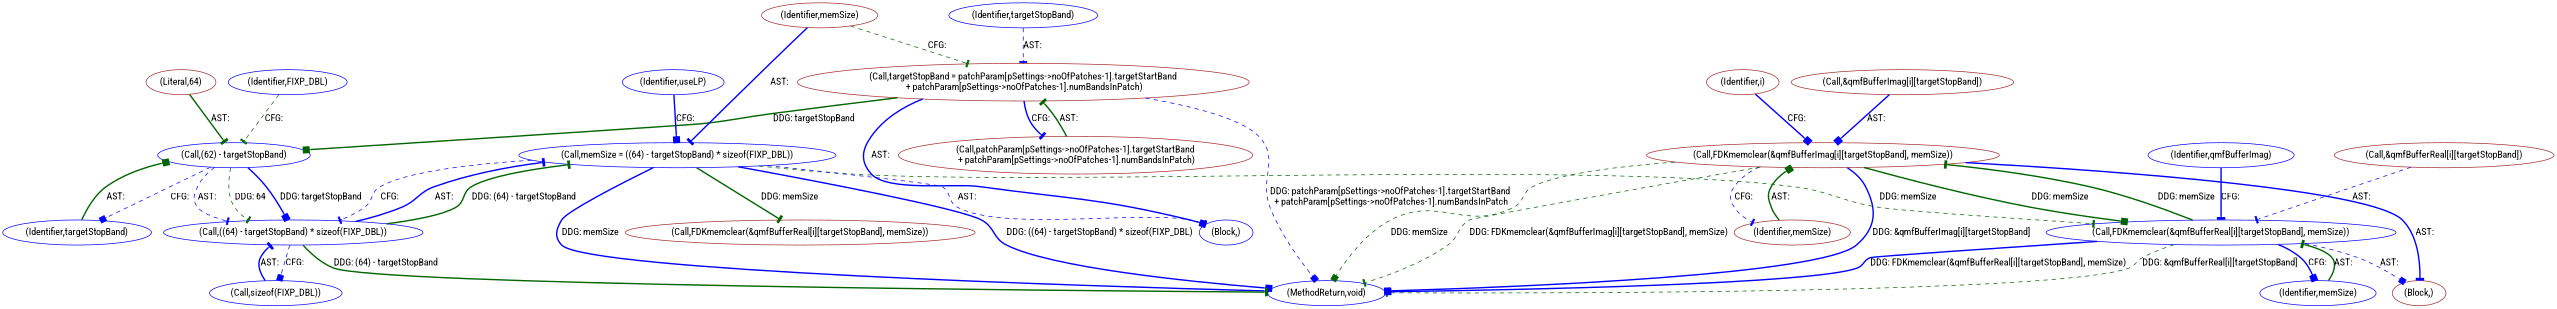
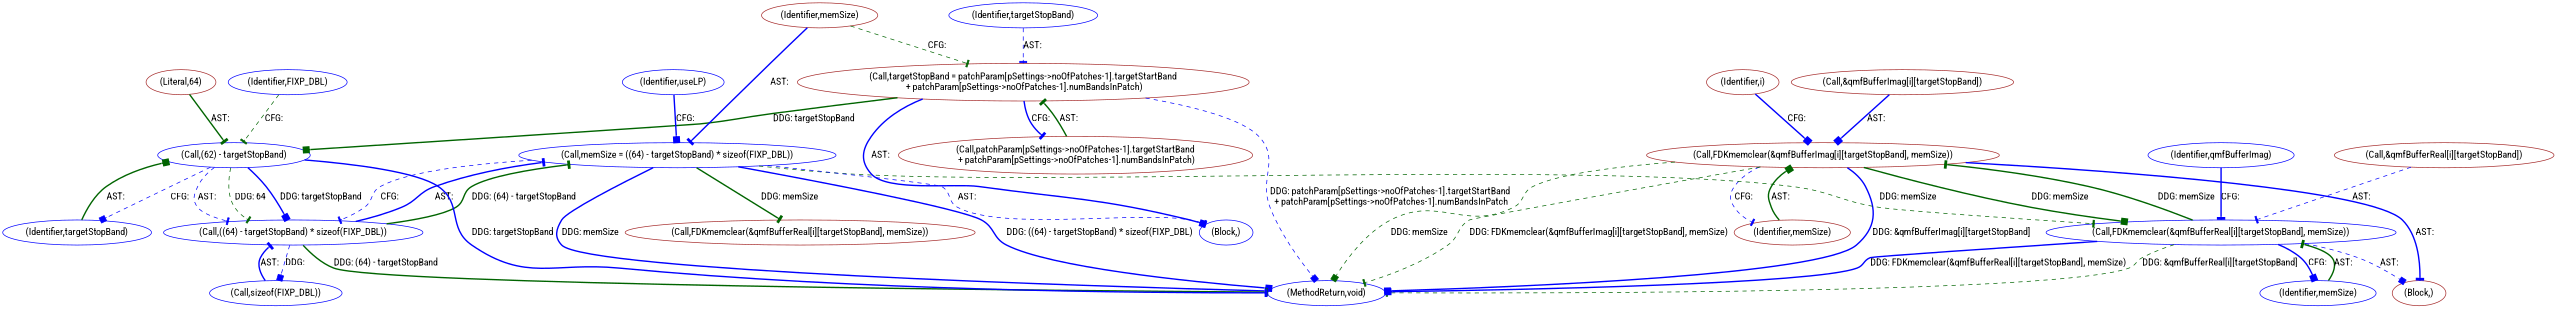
(296, 263) -> (296, 263)
none -> (762, 279)
